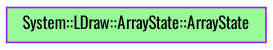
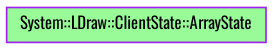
(136, 25) -> (136, 25)
